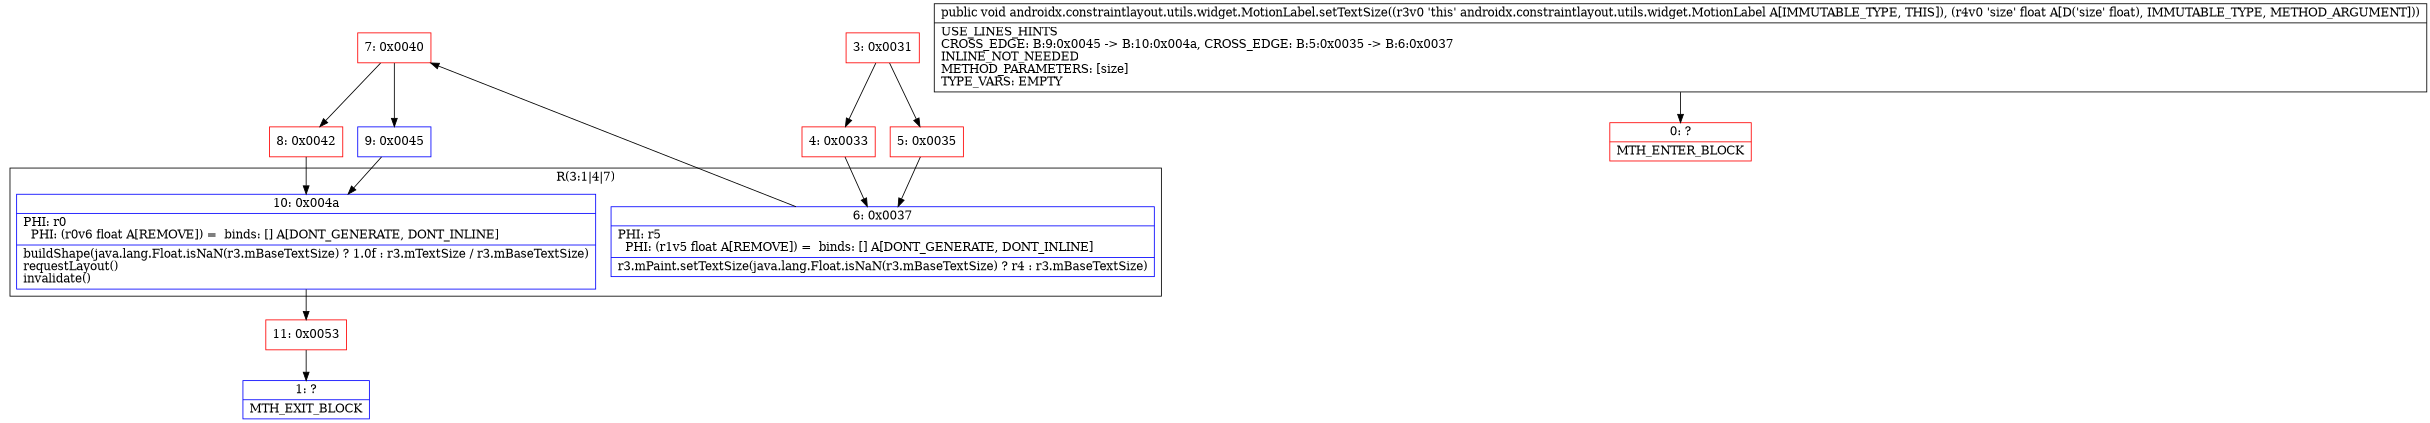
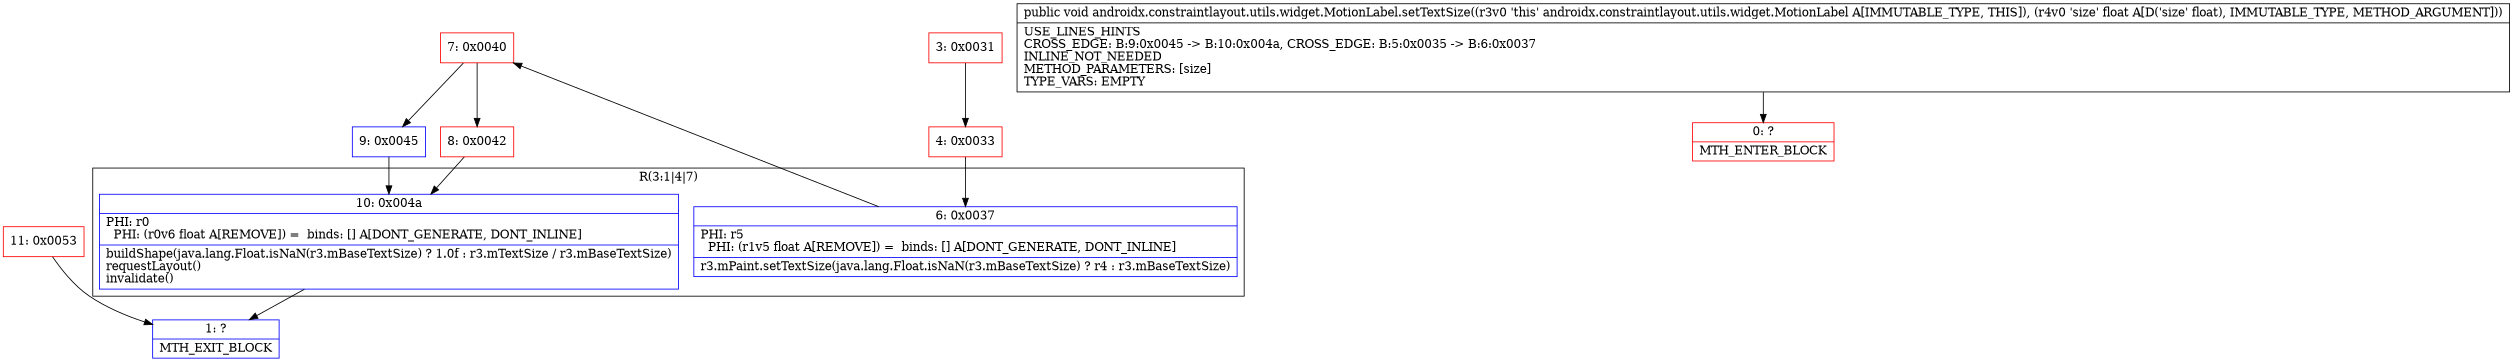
(927, 142) -> none
(306, 301) -> (281, 302)
